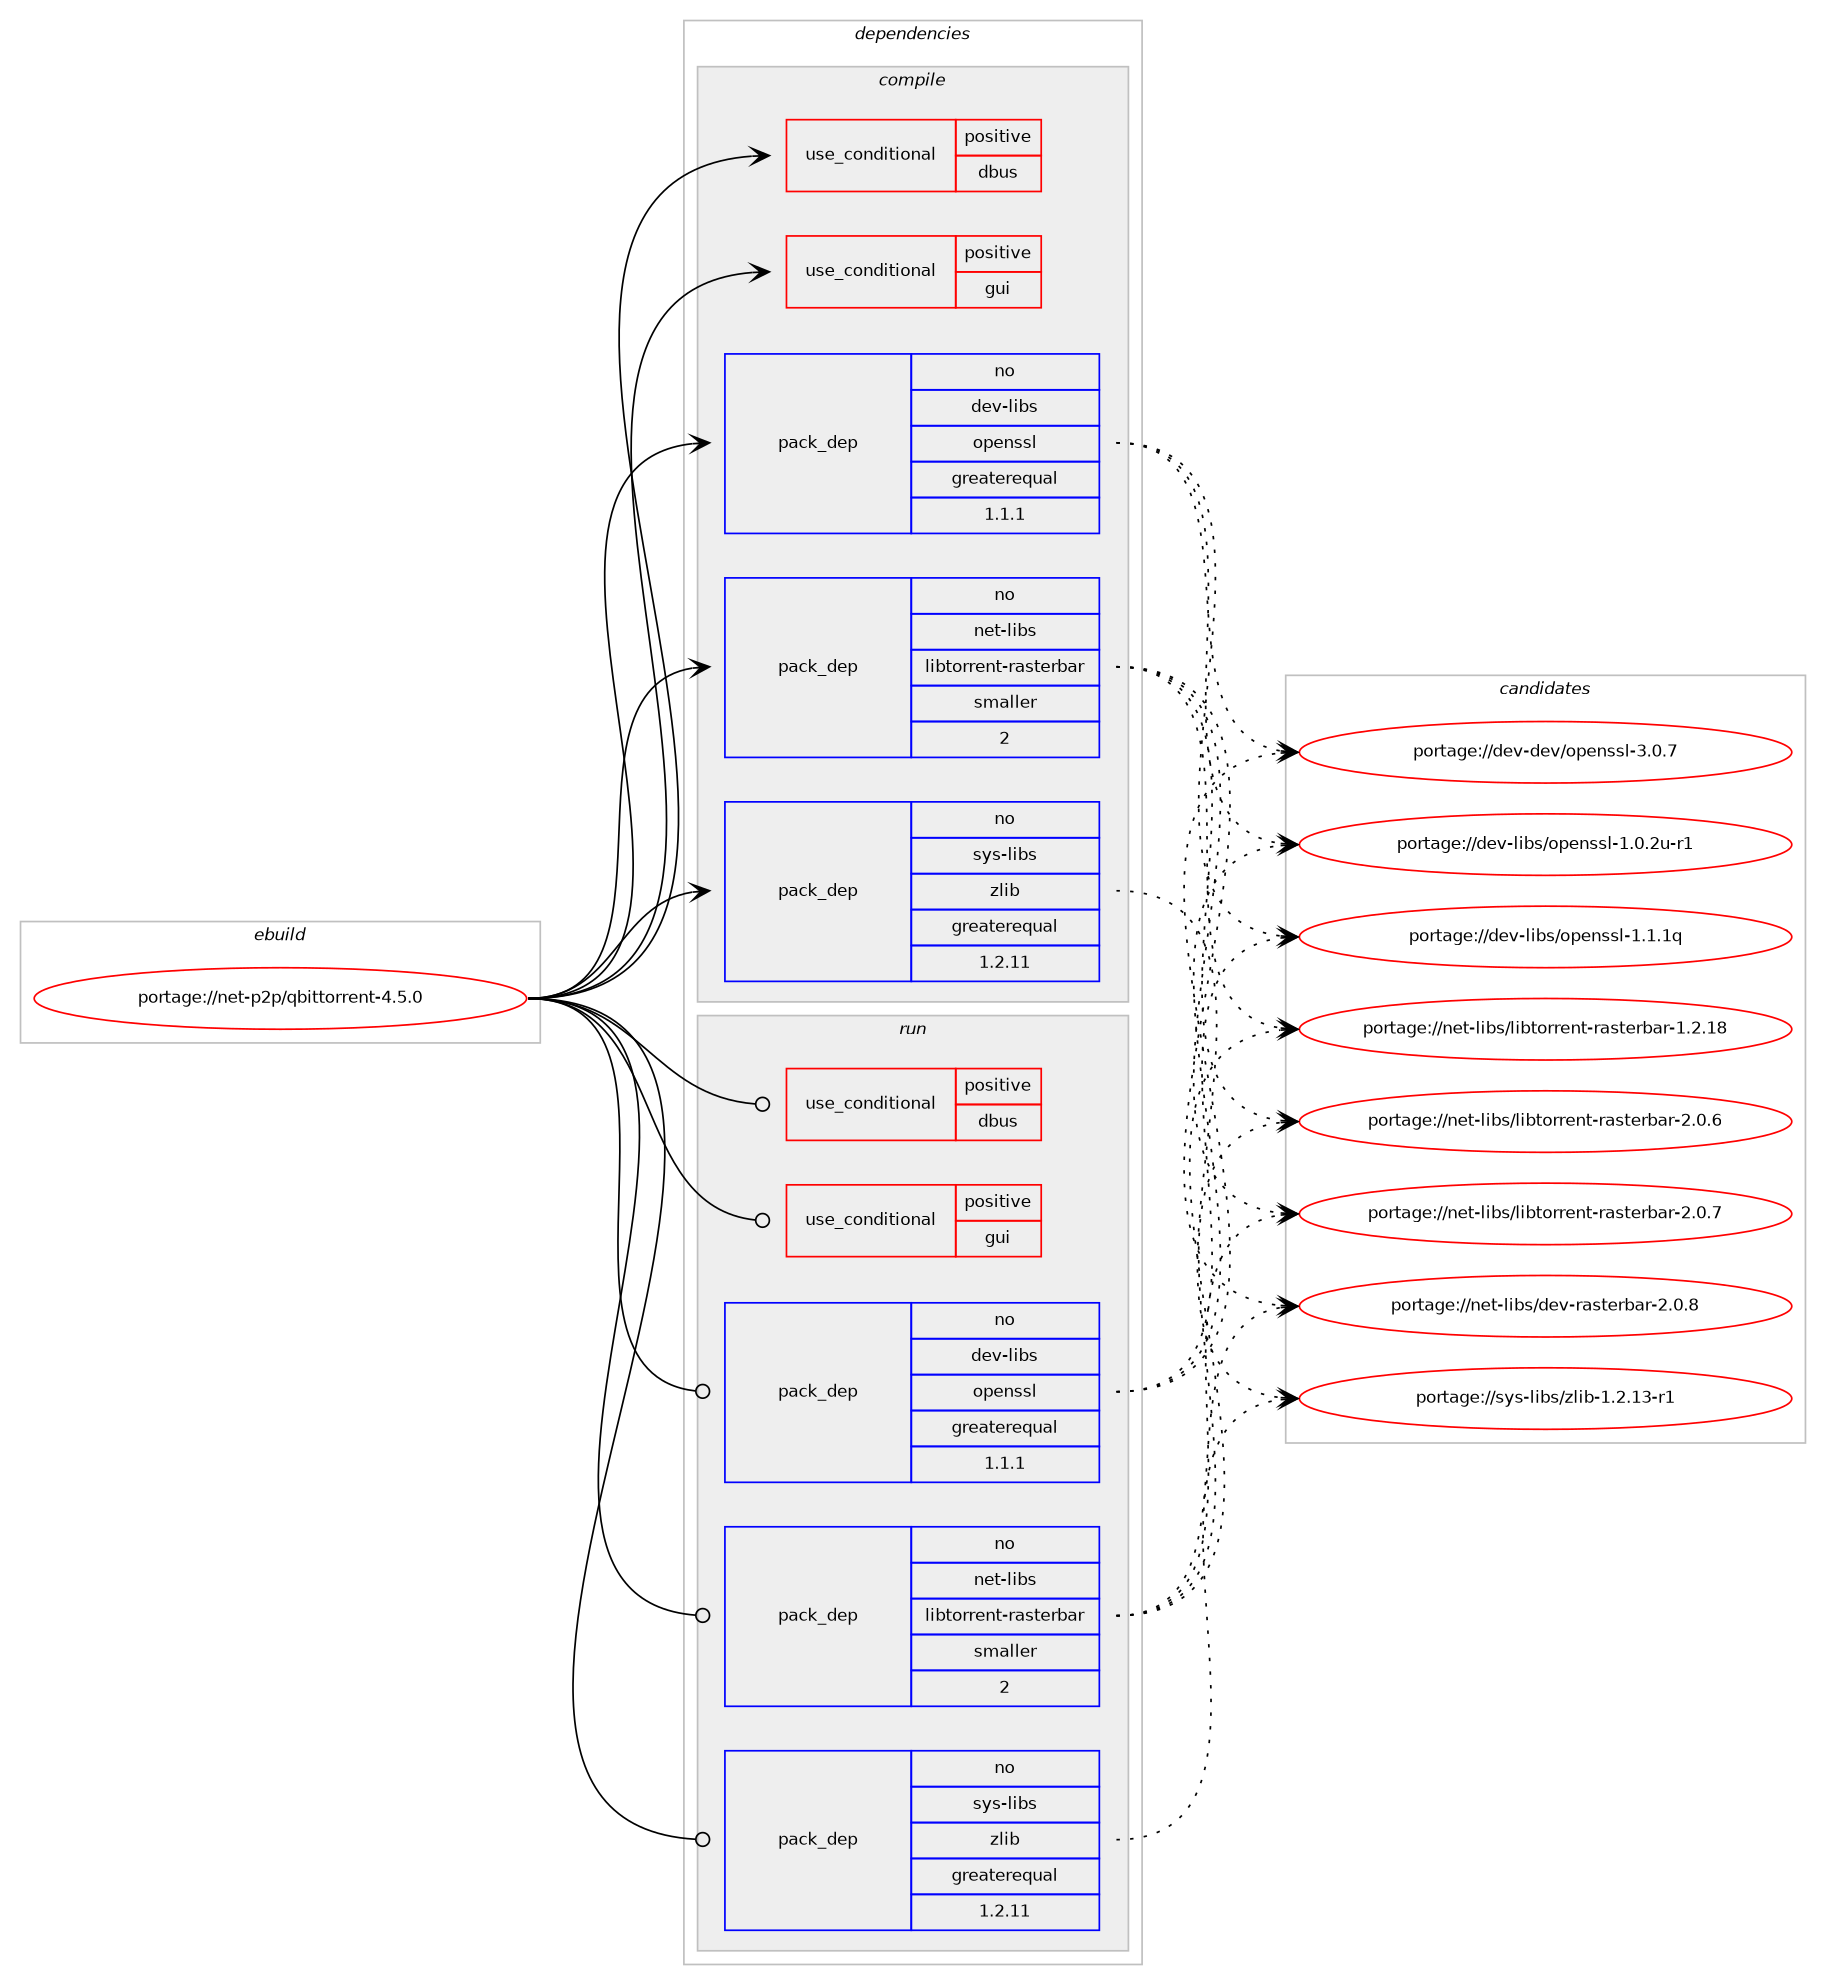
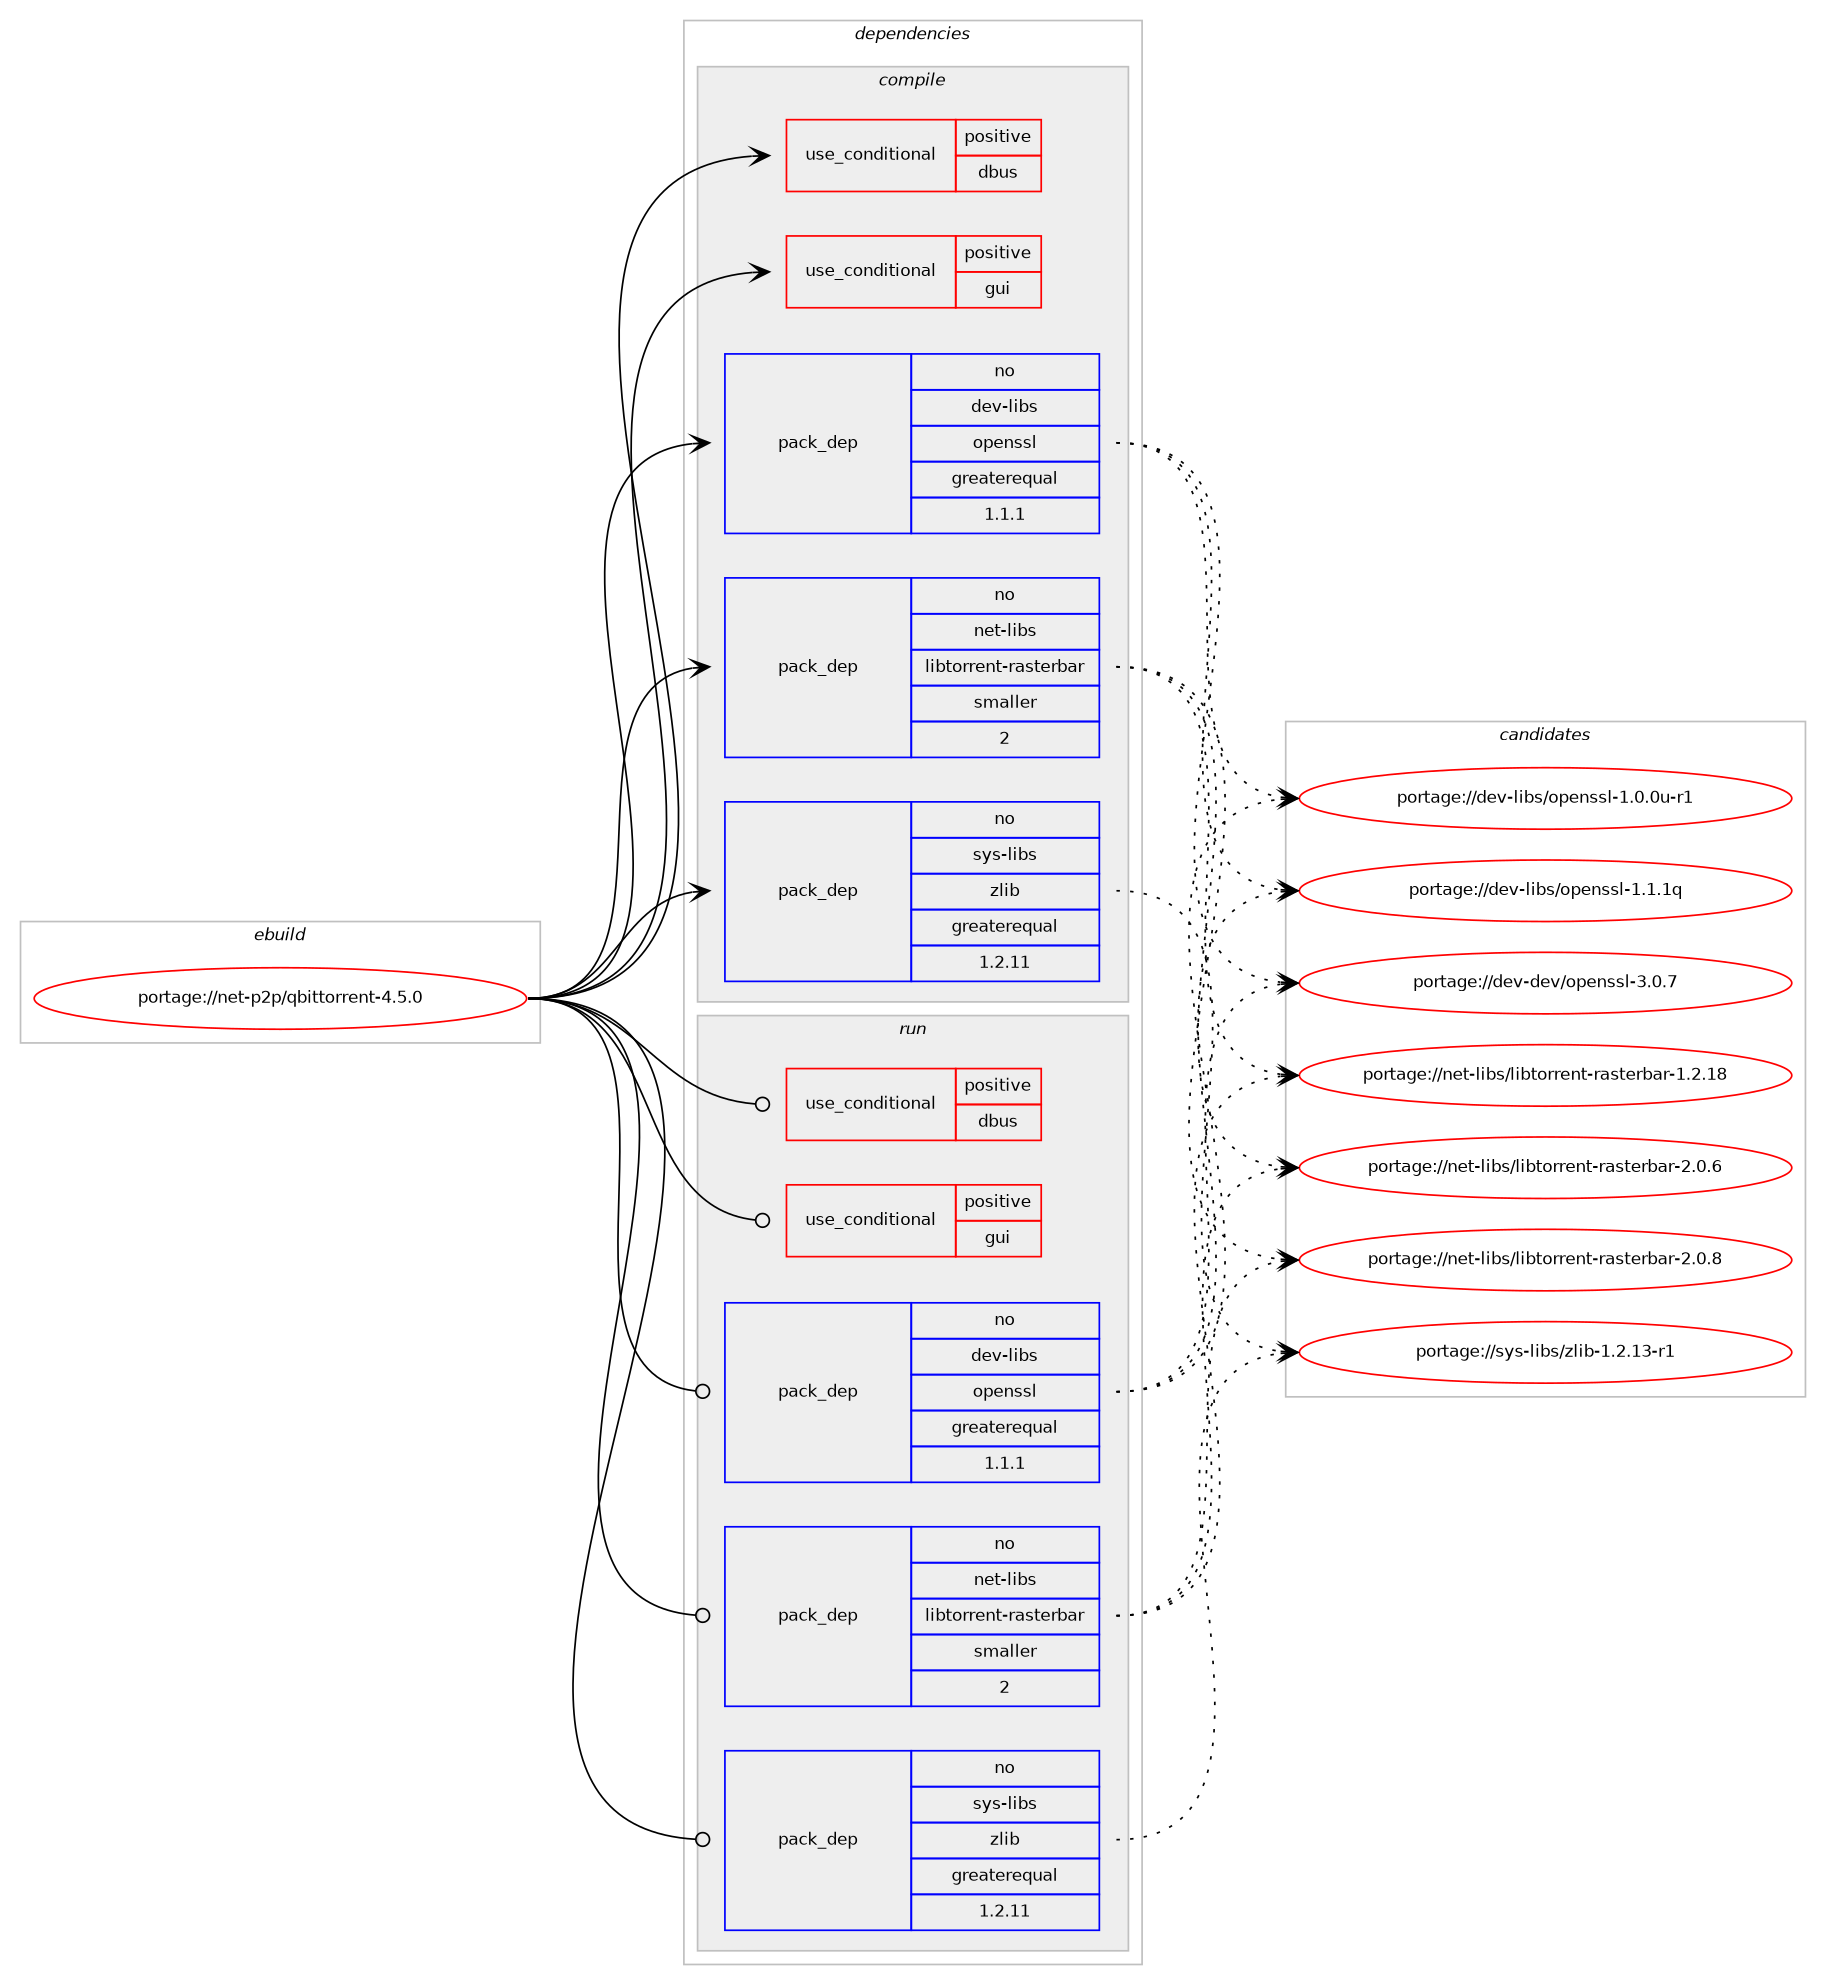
(1546, 845) -> (1546, 798)
(1546, 1214) -> none
(1546, 1306) -> (1546, 1260)
